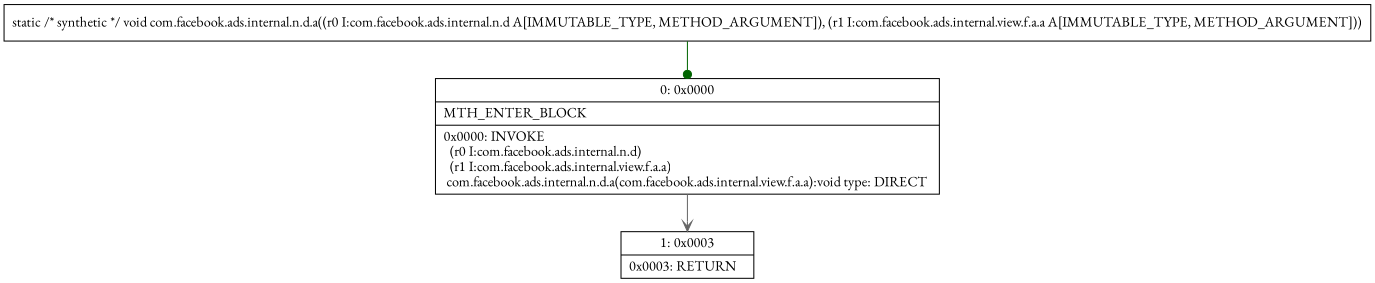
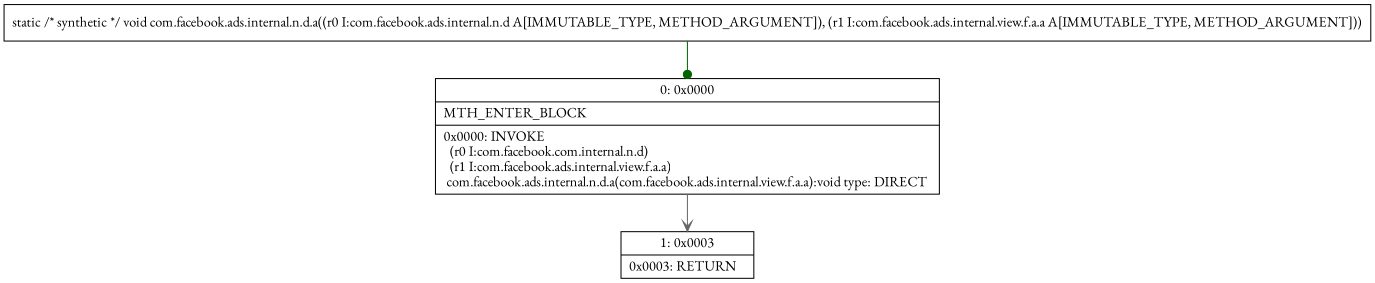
(543, 152) -> (546, 152)
